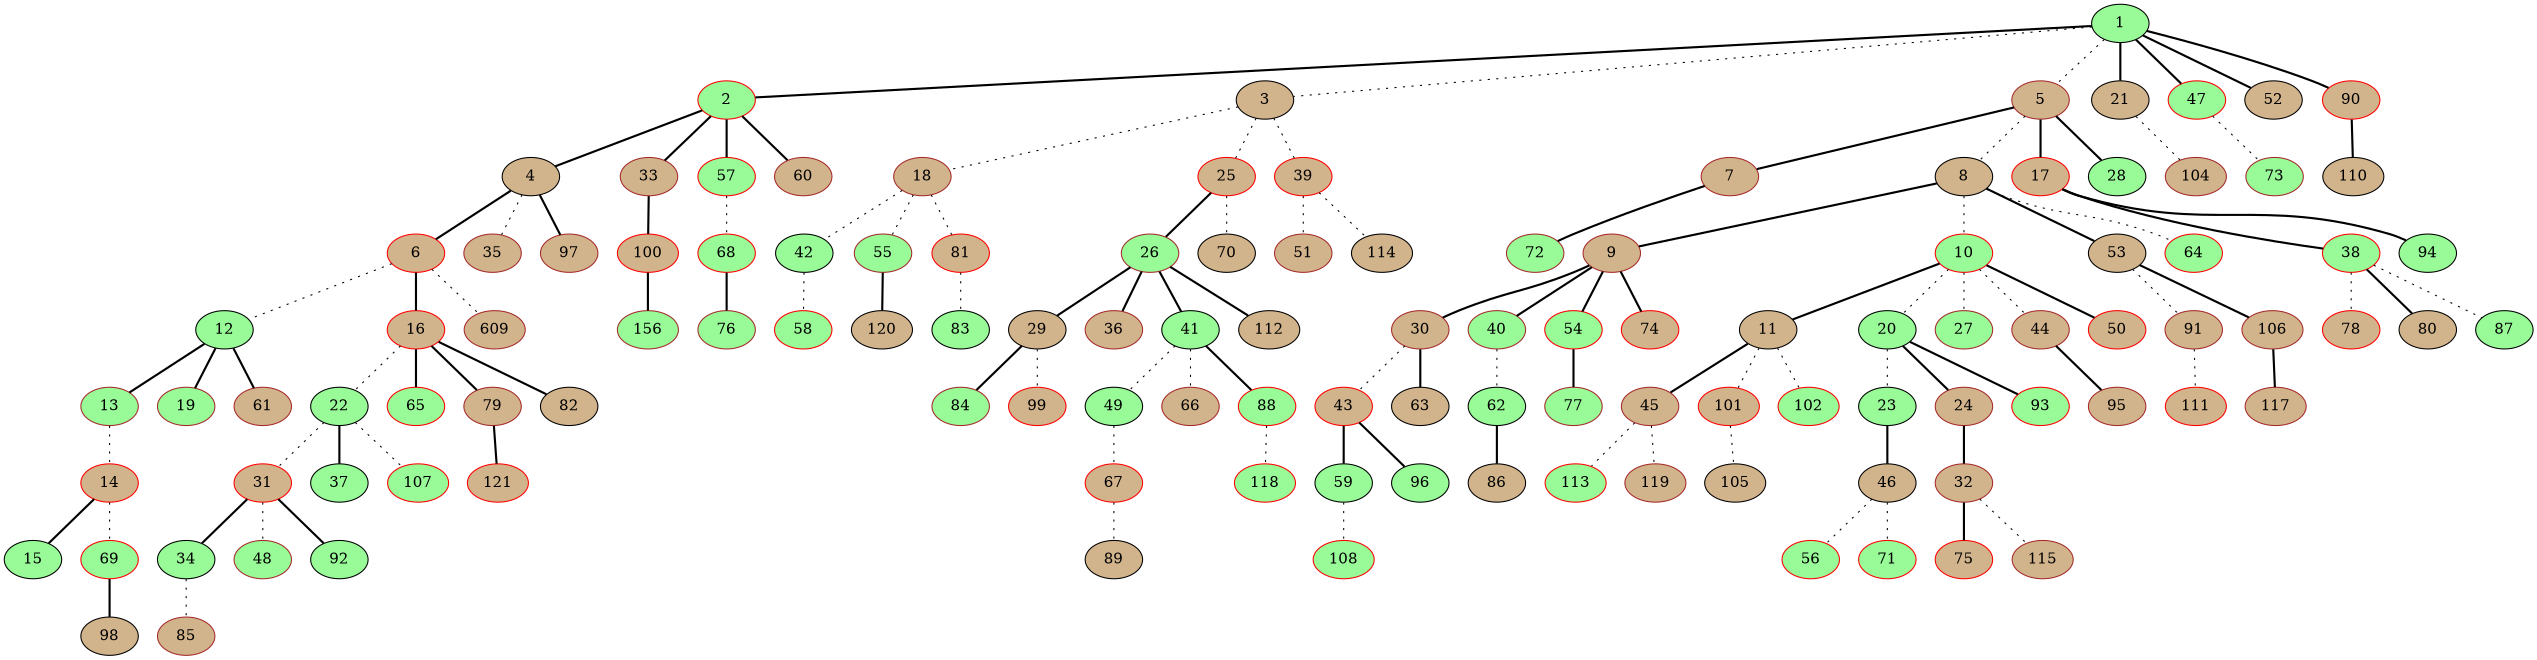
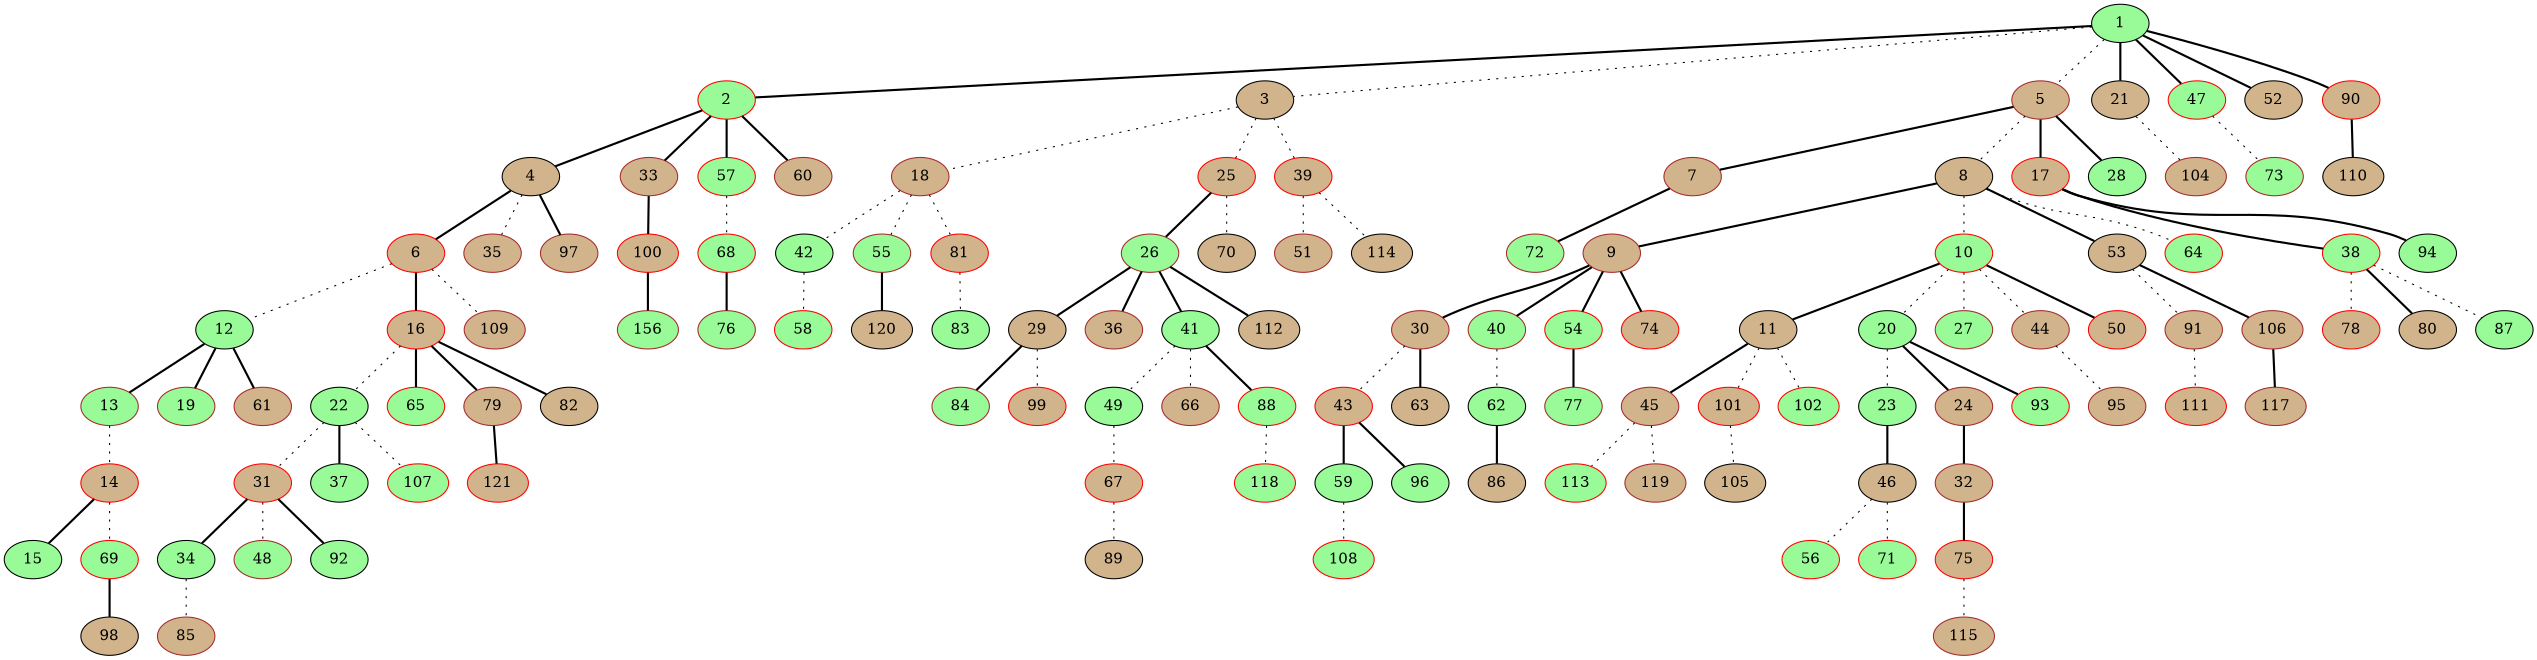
(495, 330) -> (495, 330)
(2079, 368) -> (2079, 368)
(2003, 521) -> (1964, 598)
